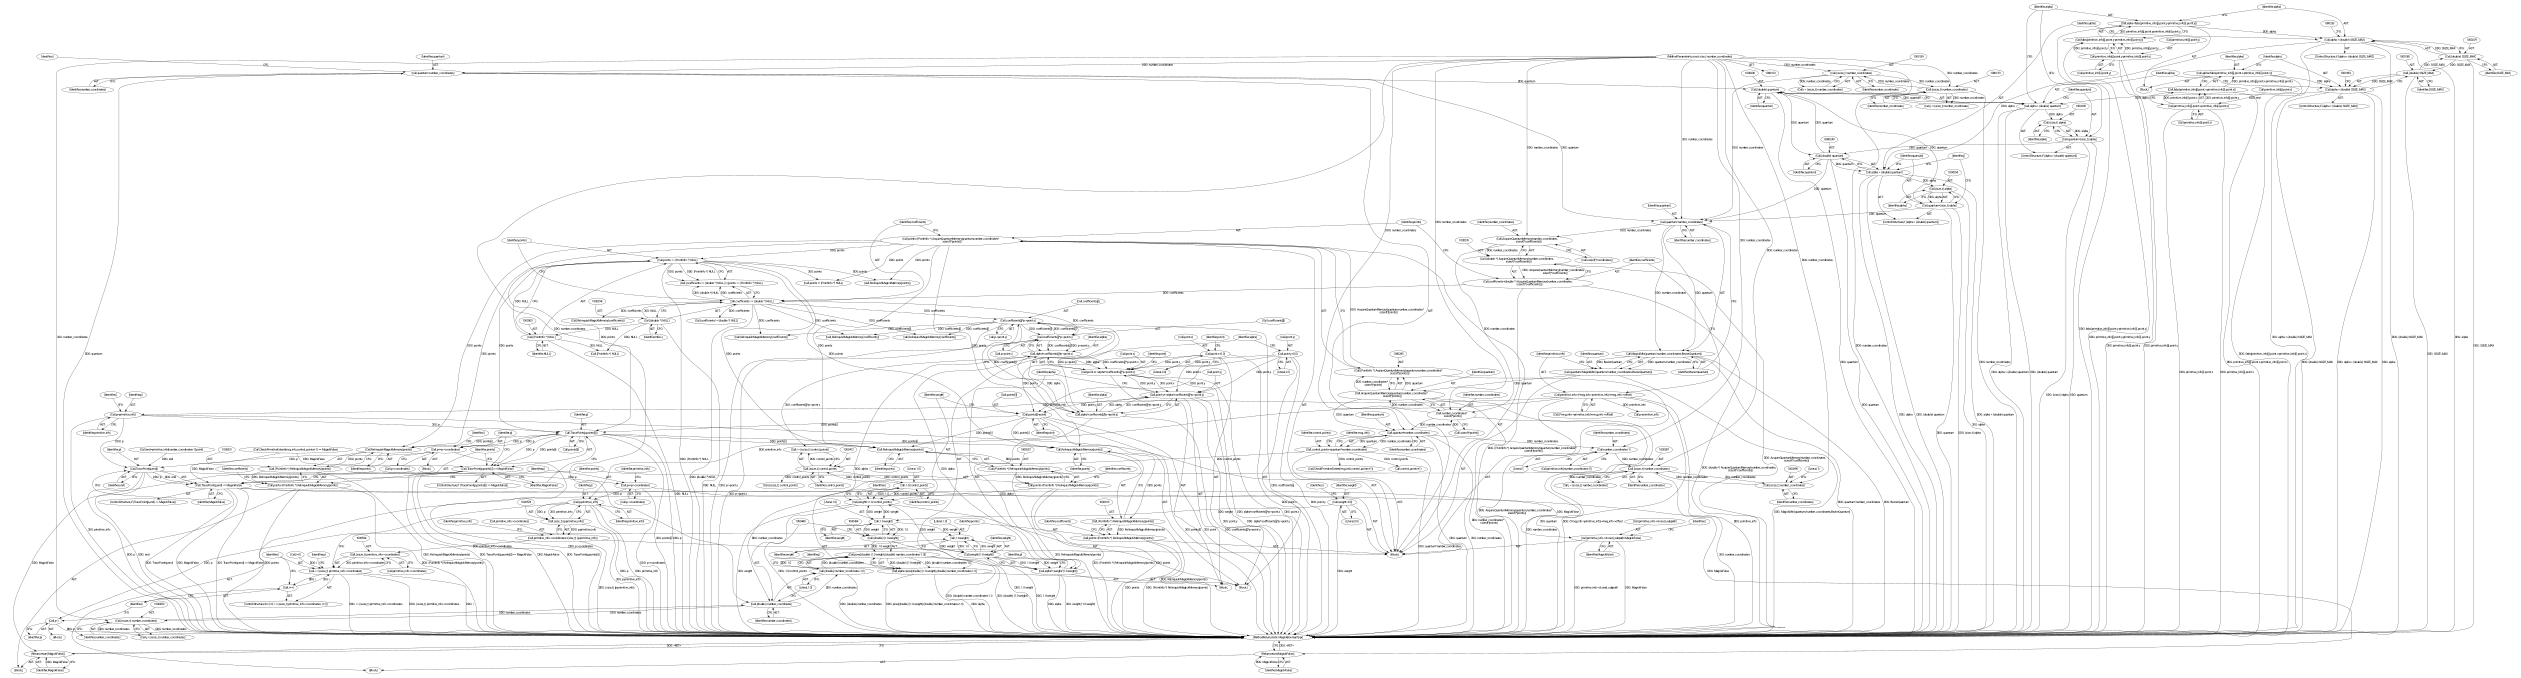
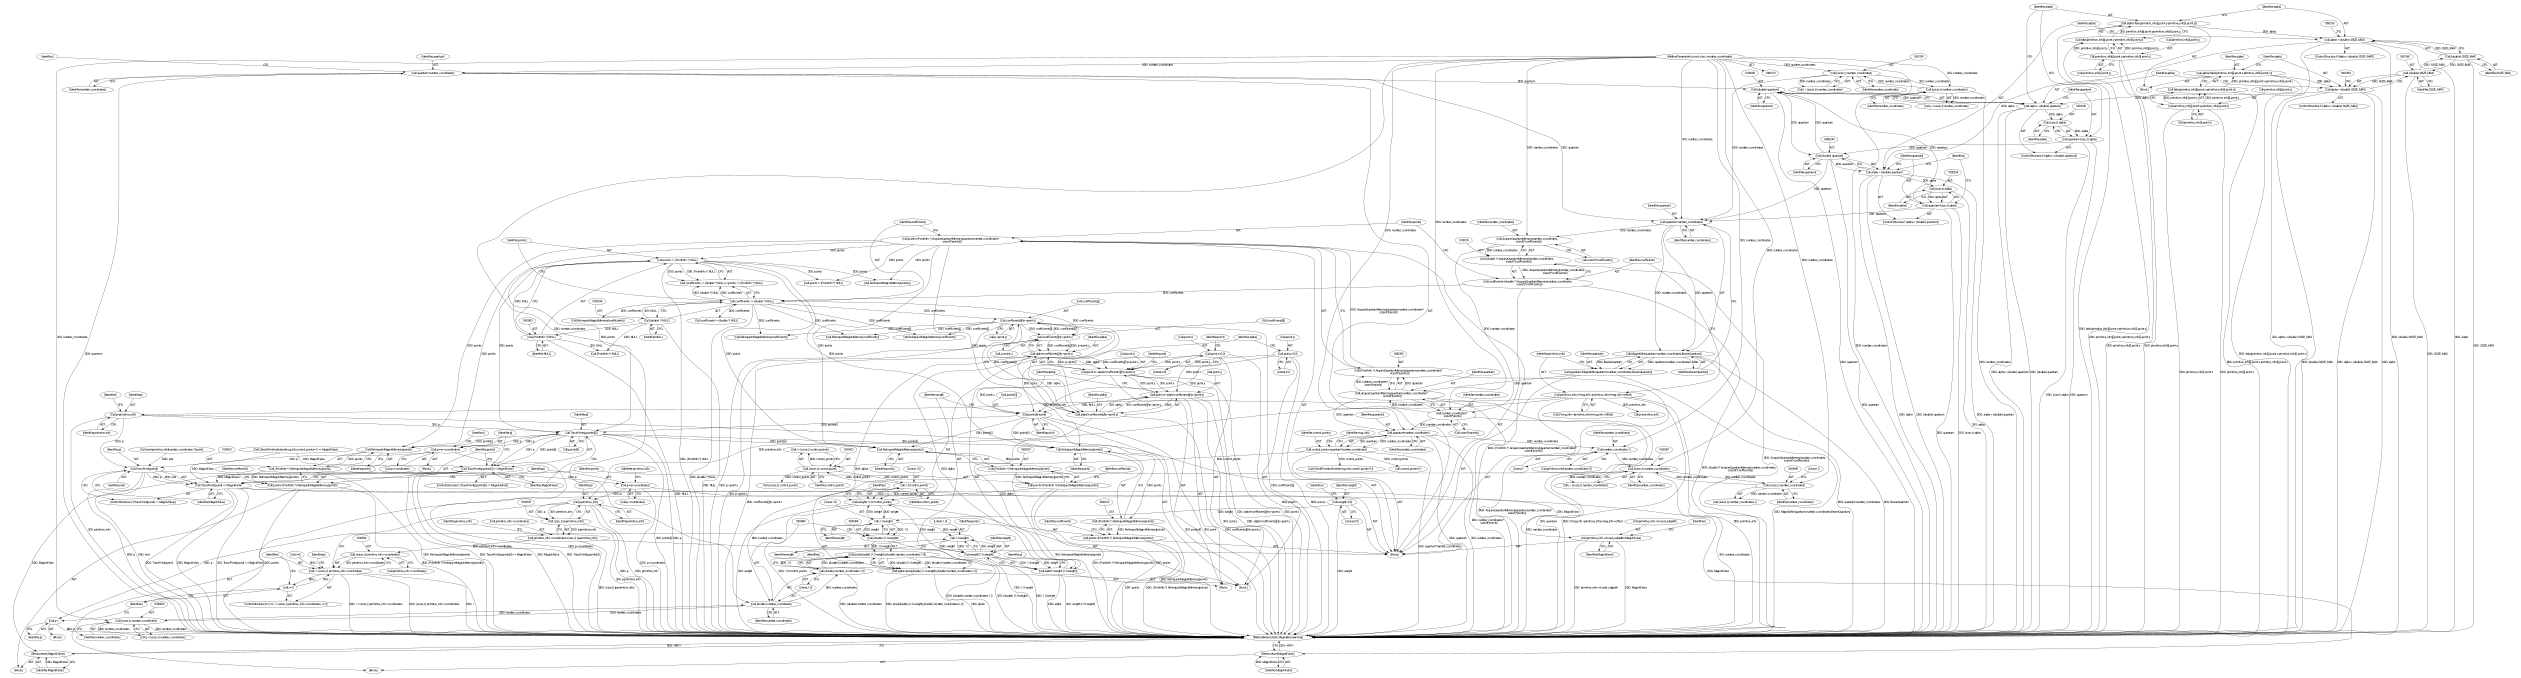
(2472, 40) -> none
(1995, 73) -> none
(2255, 98) -> (2255, 98)
(1597, 260) -> (1597, 260)
(1696, 362) -> (1696, 362)
(878, 368) -> (726, 616)
(1241, 376) -> none
(1031, 384) -> (1031, 384)
none -> (1045, 387)
(1089, 405) -> (1089, 405)
(1169, 405) -> (1169, 405)
(1456, 425) -> (1456, 425)
none -> (338, 473)
(131, 477) -> (84, 479)
none -> (1735, 502)
